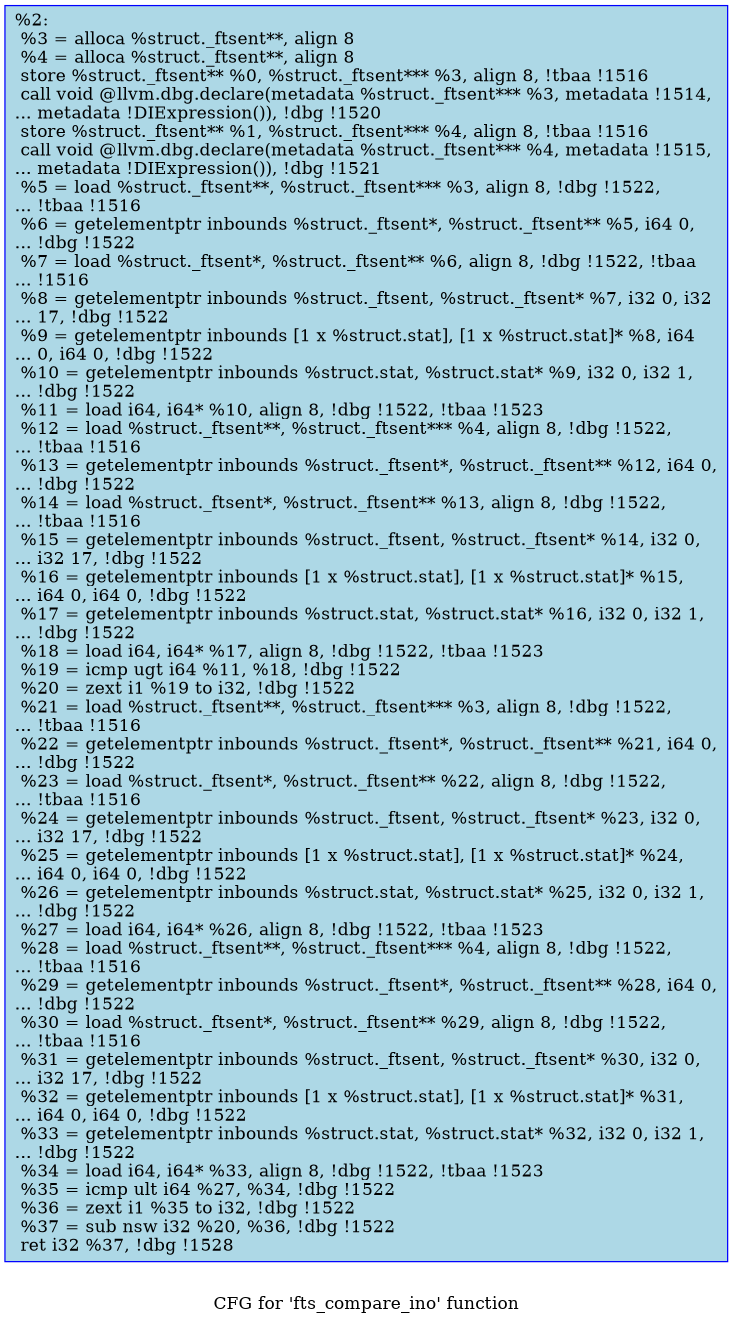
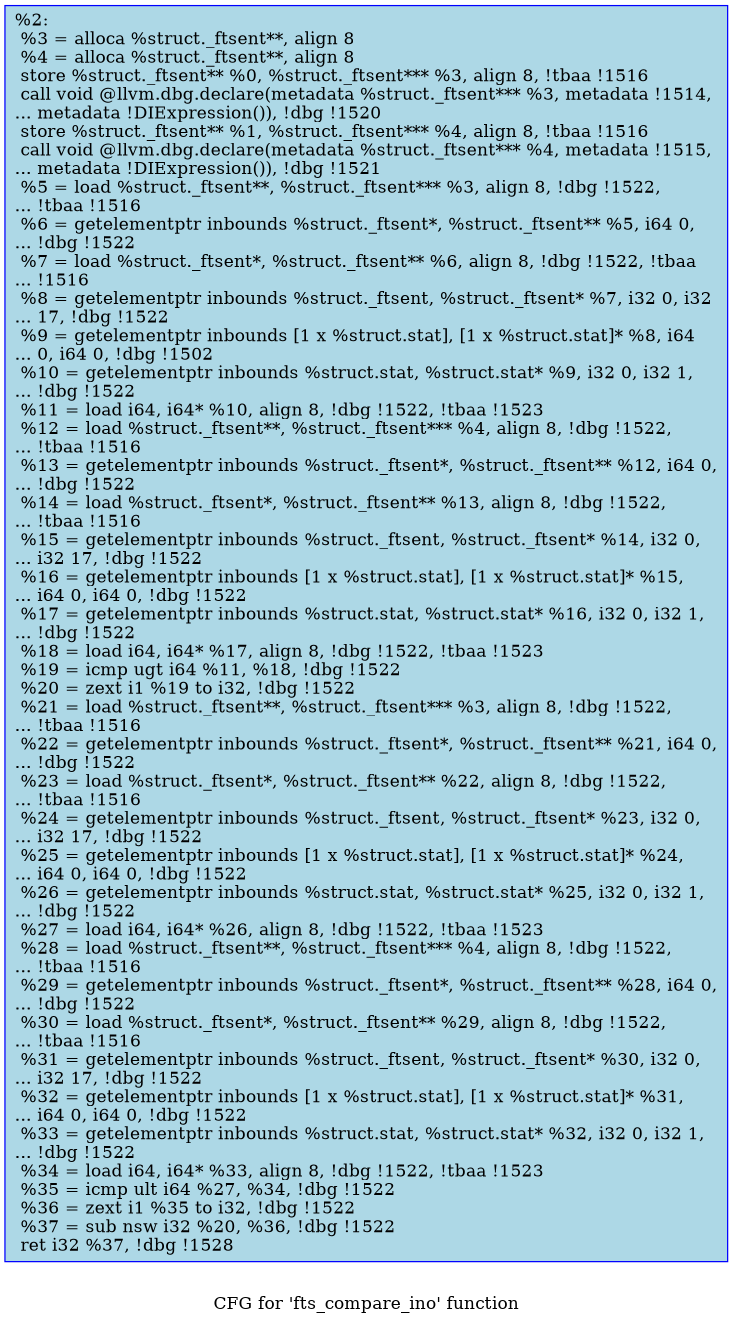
(114, 355) -> (114, 355)
